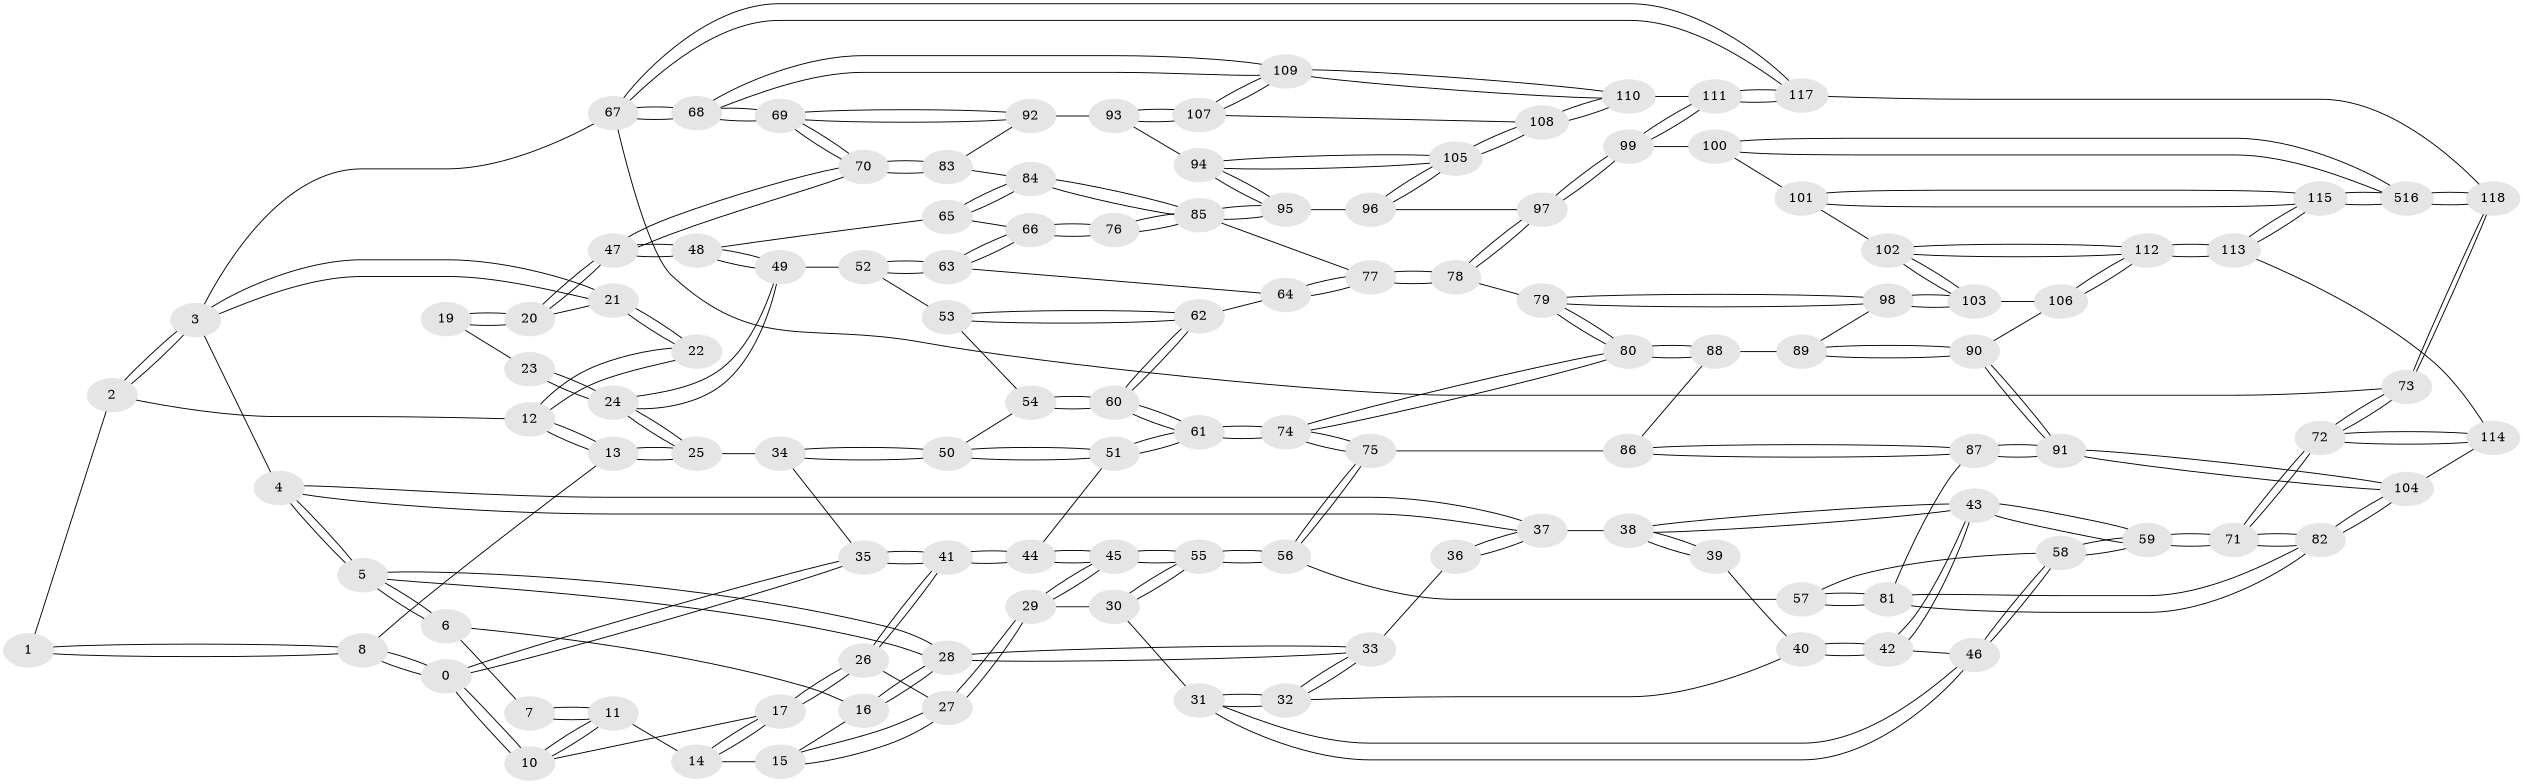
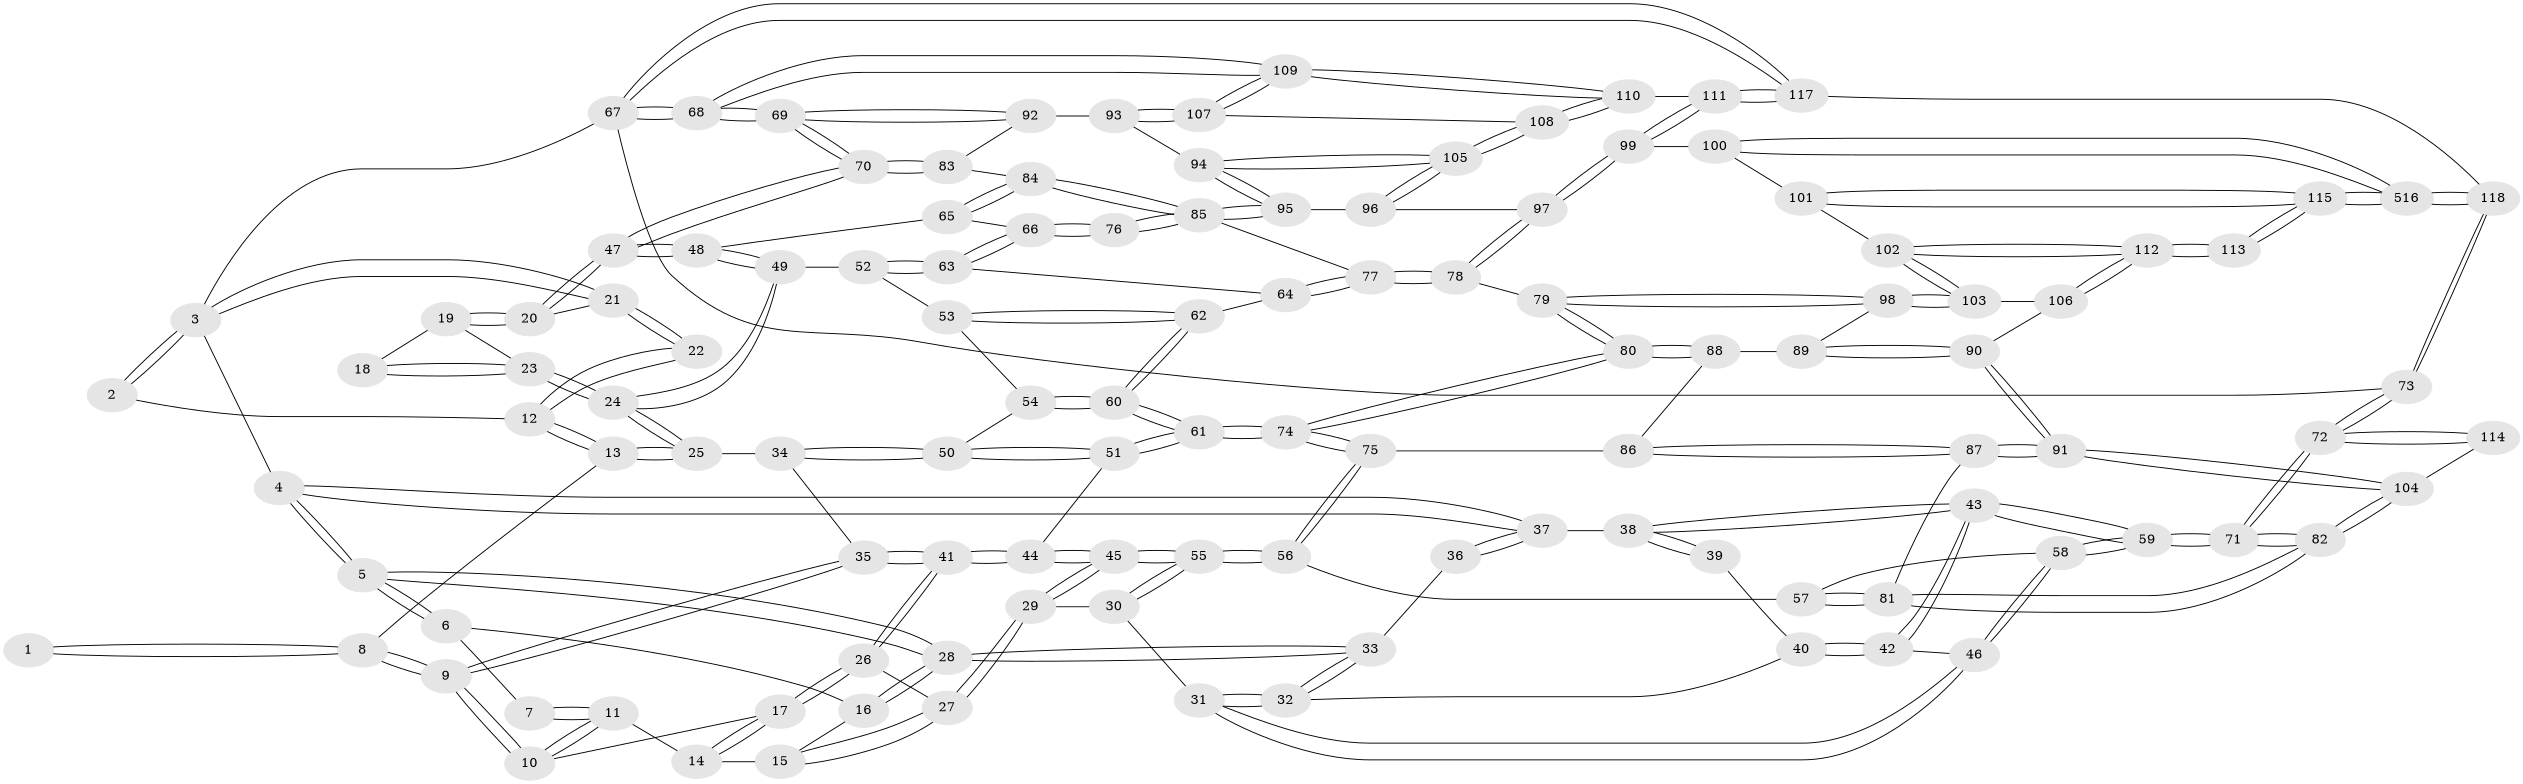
(2382, 324) -> none
none -> (363, 370)
(71, 523) -> none
(446, 676) -> (446, 676)
